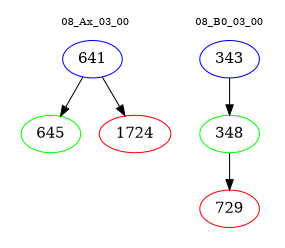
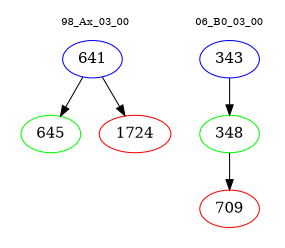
(96, 22) -> (96, 22)
(230, 22) -> (230, 22)
(230, 209) -> (230, 209)
